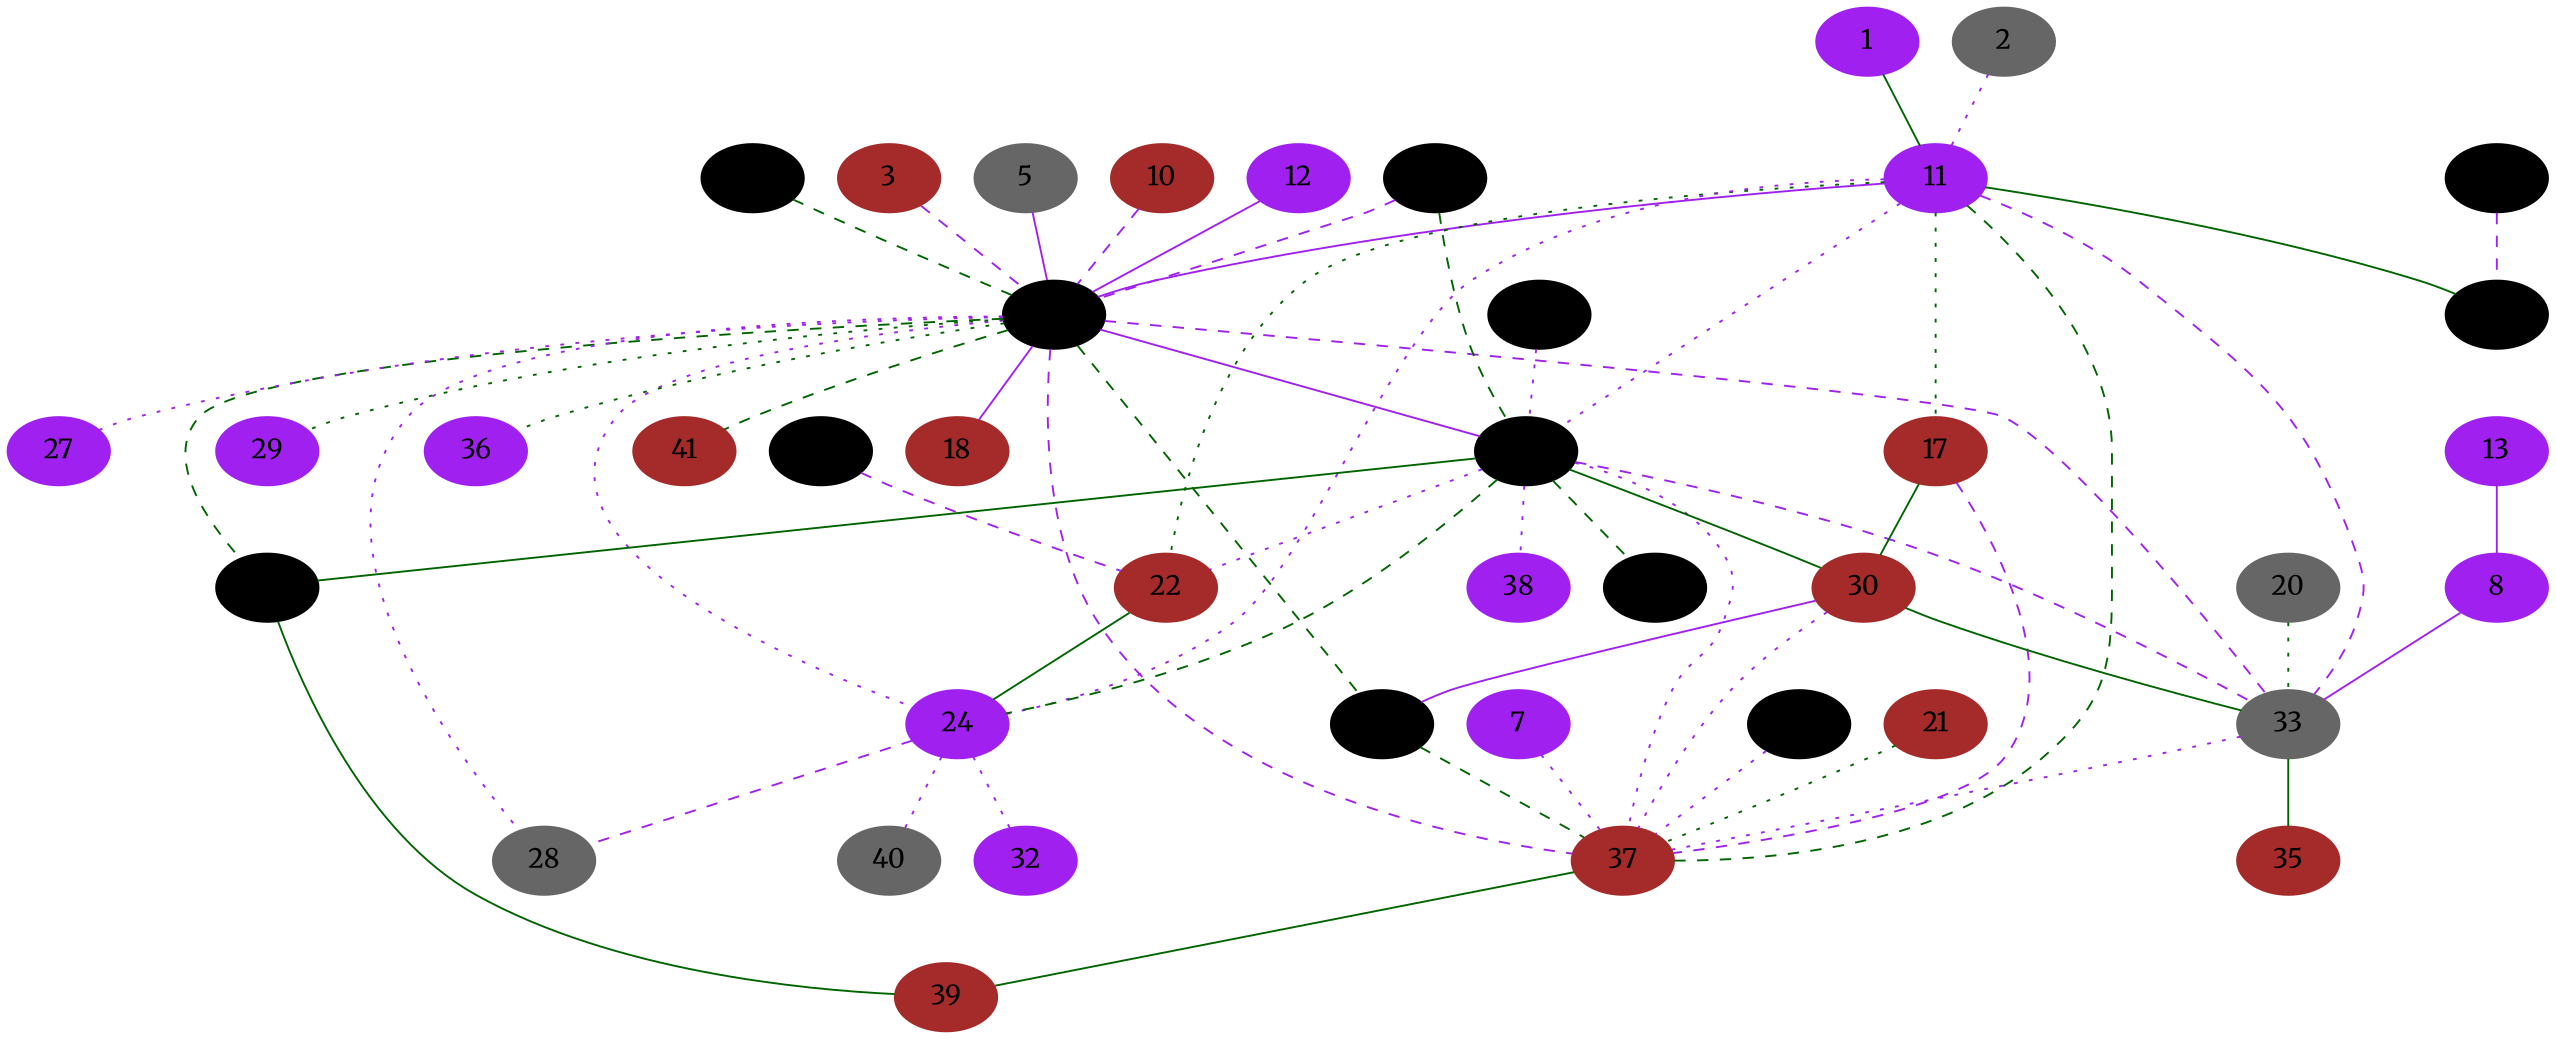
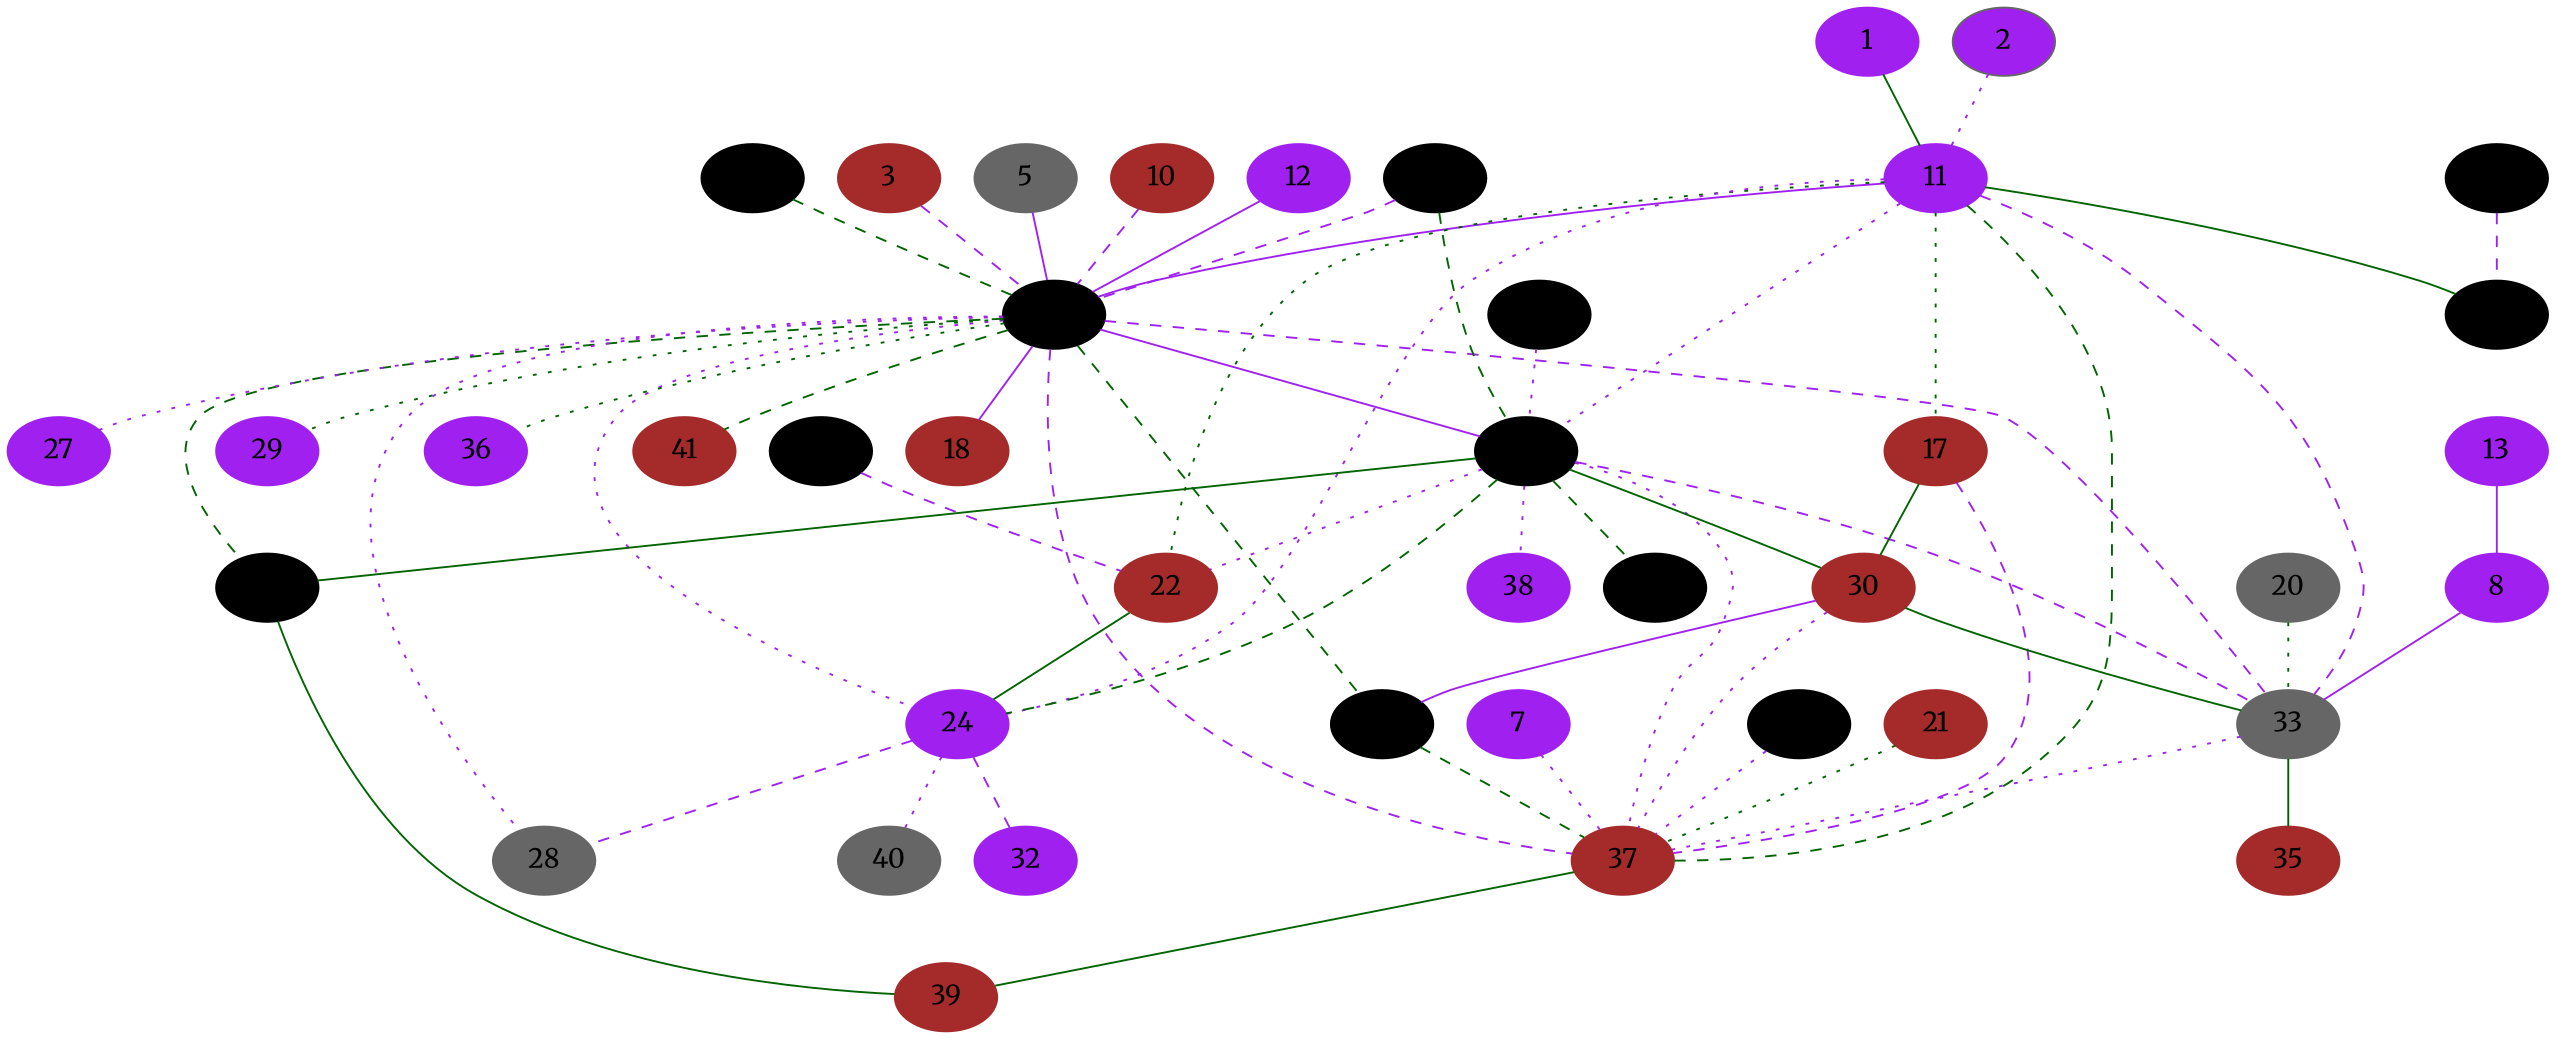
(2004, 42) -> (2004, 42)
(992, 793) -> (992, 793)
